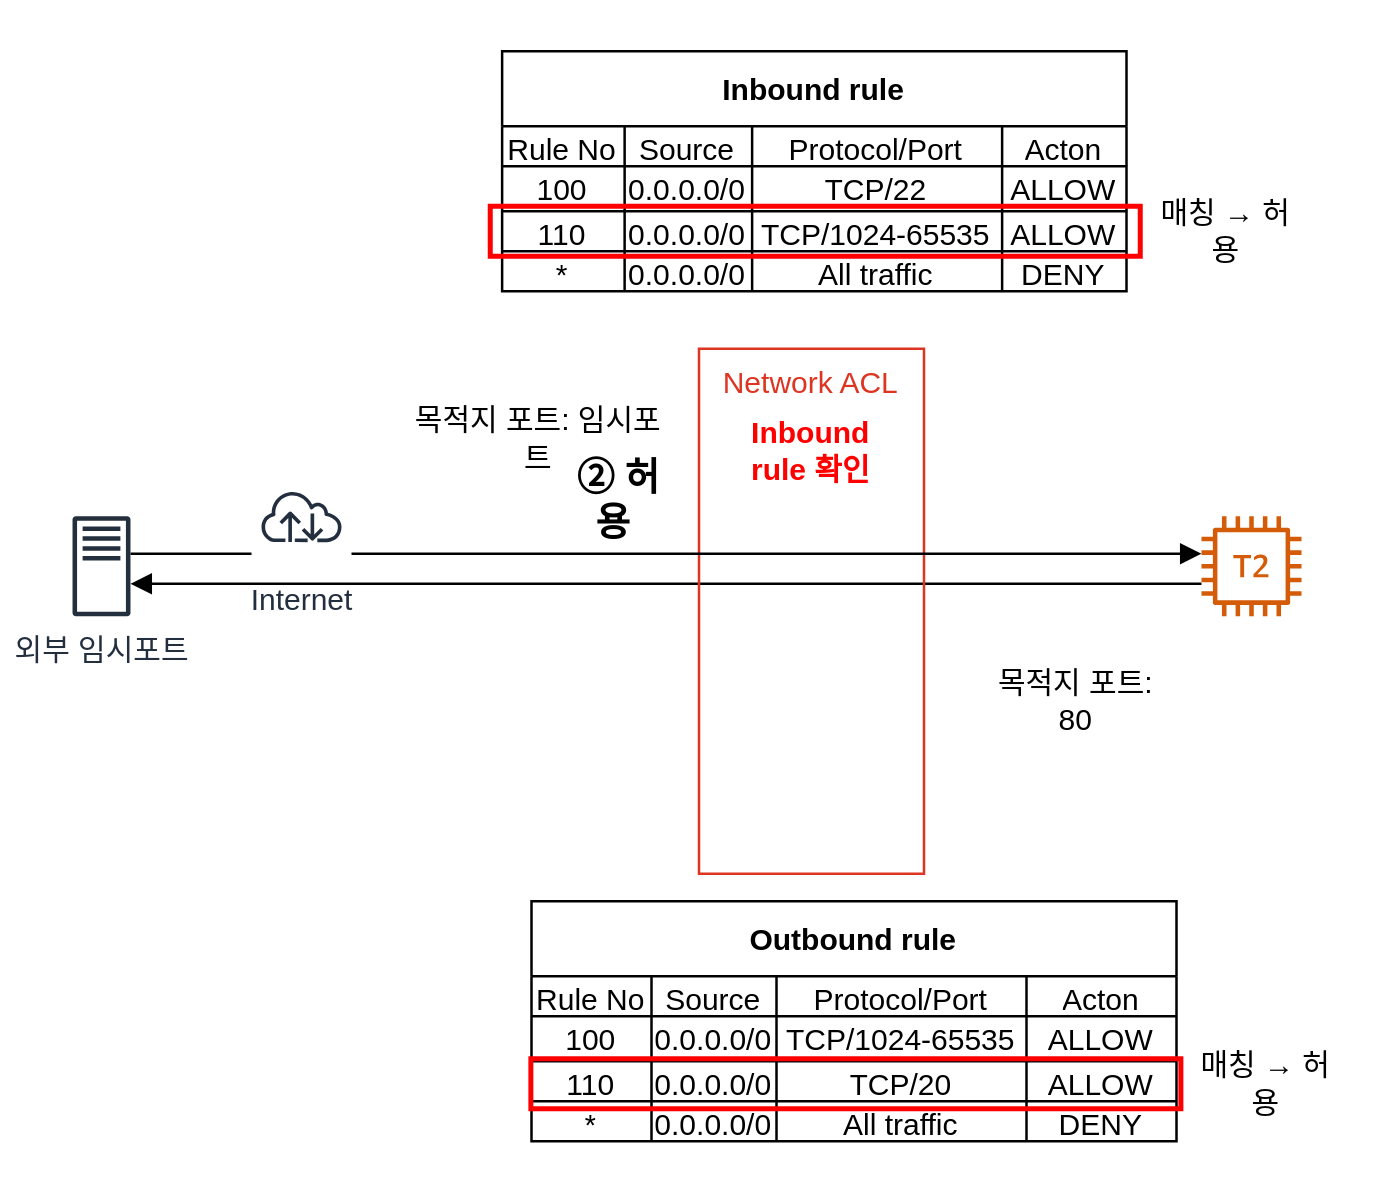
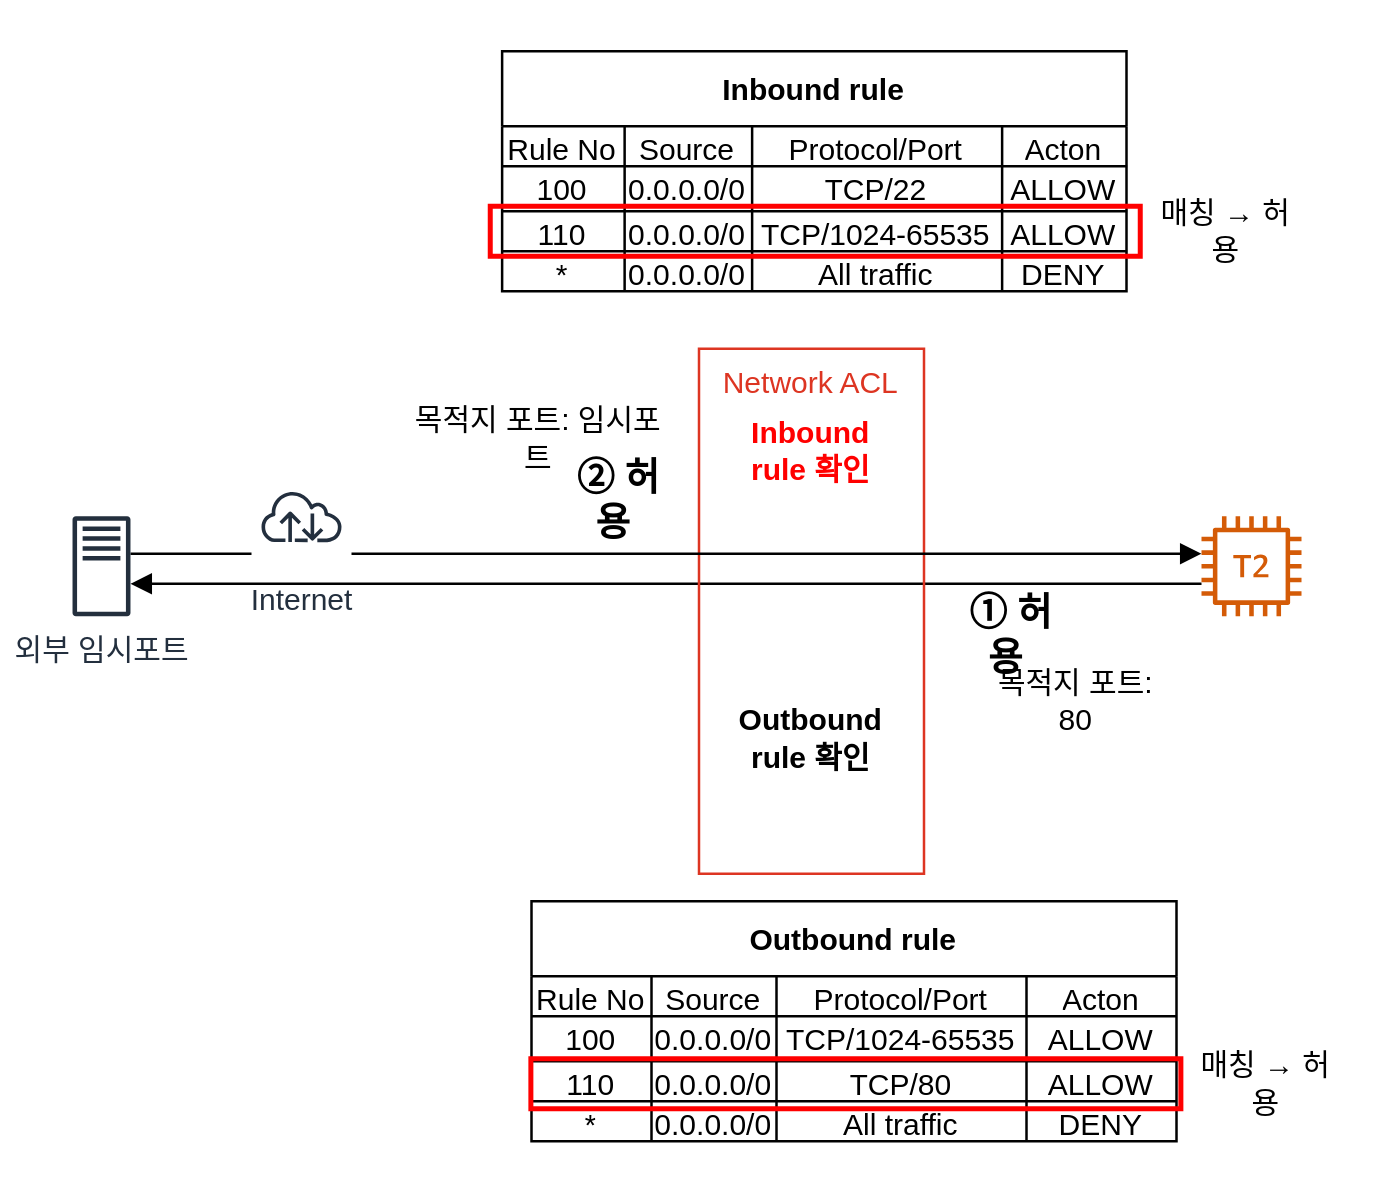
none -> (1006, 633)
none -> (811, 739)
(901, 1081) -> (901, 1081)
